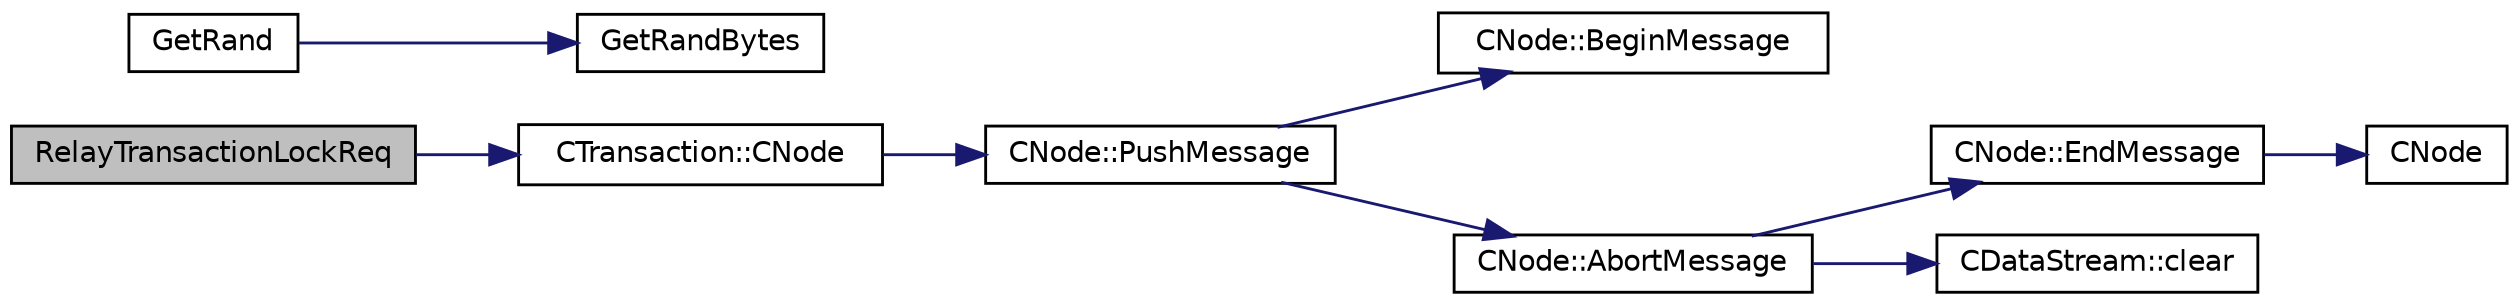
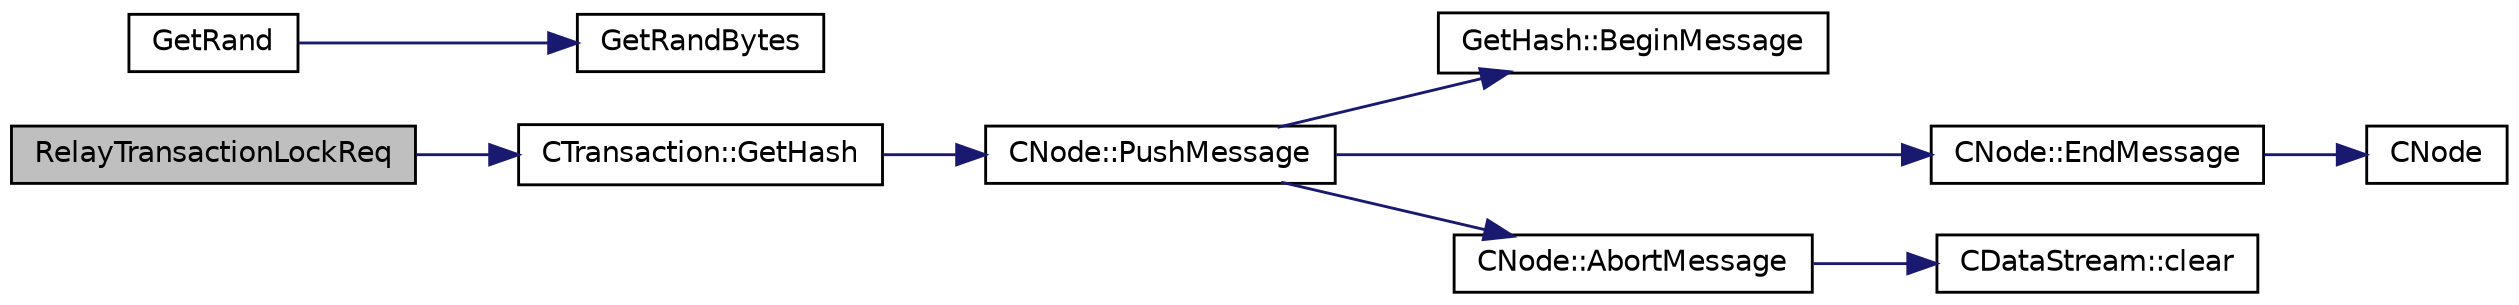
(1633, 43) -> (1633, 43)
(701, 155) -> (701, 155)
(1851, 212) -> (1619, 155)
